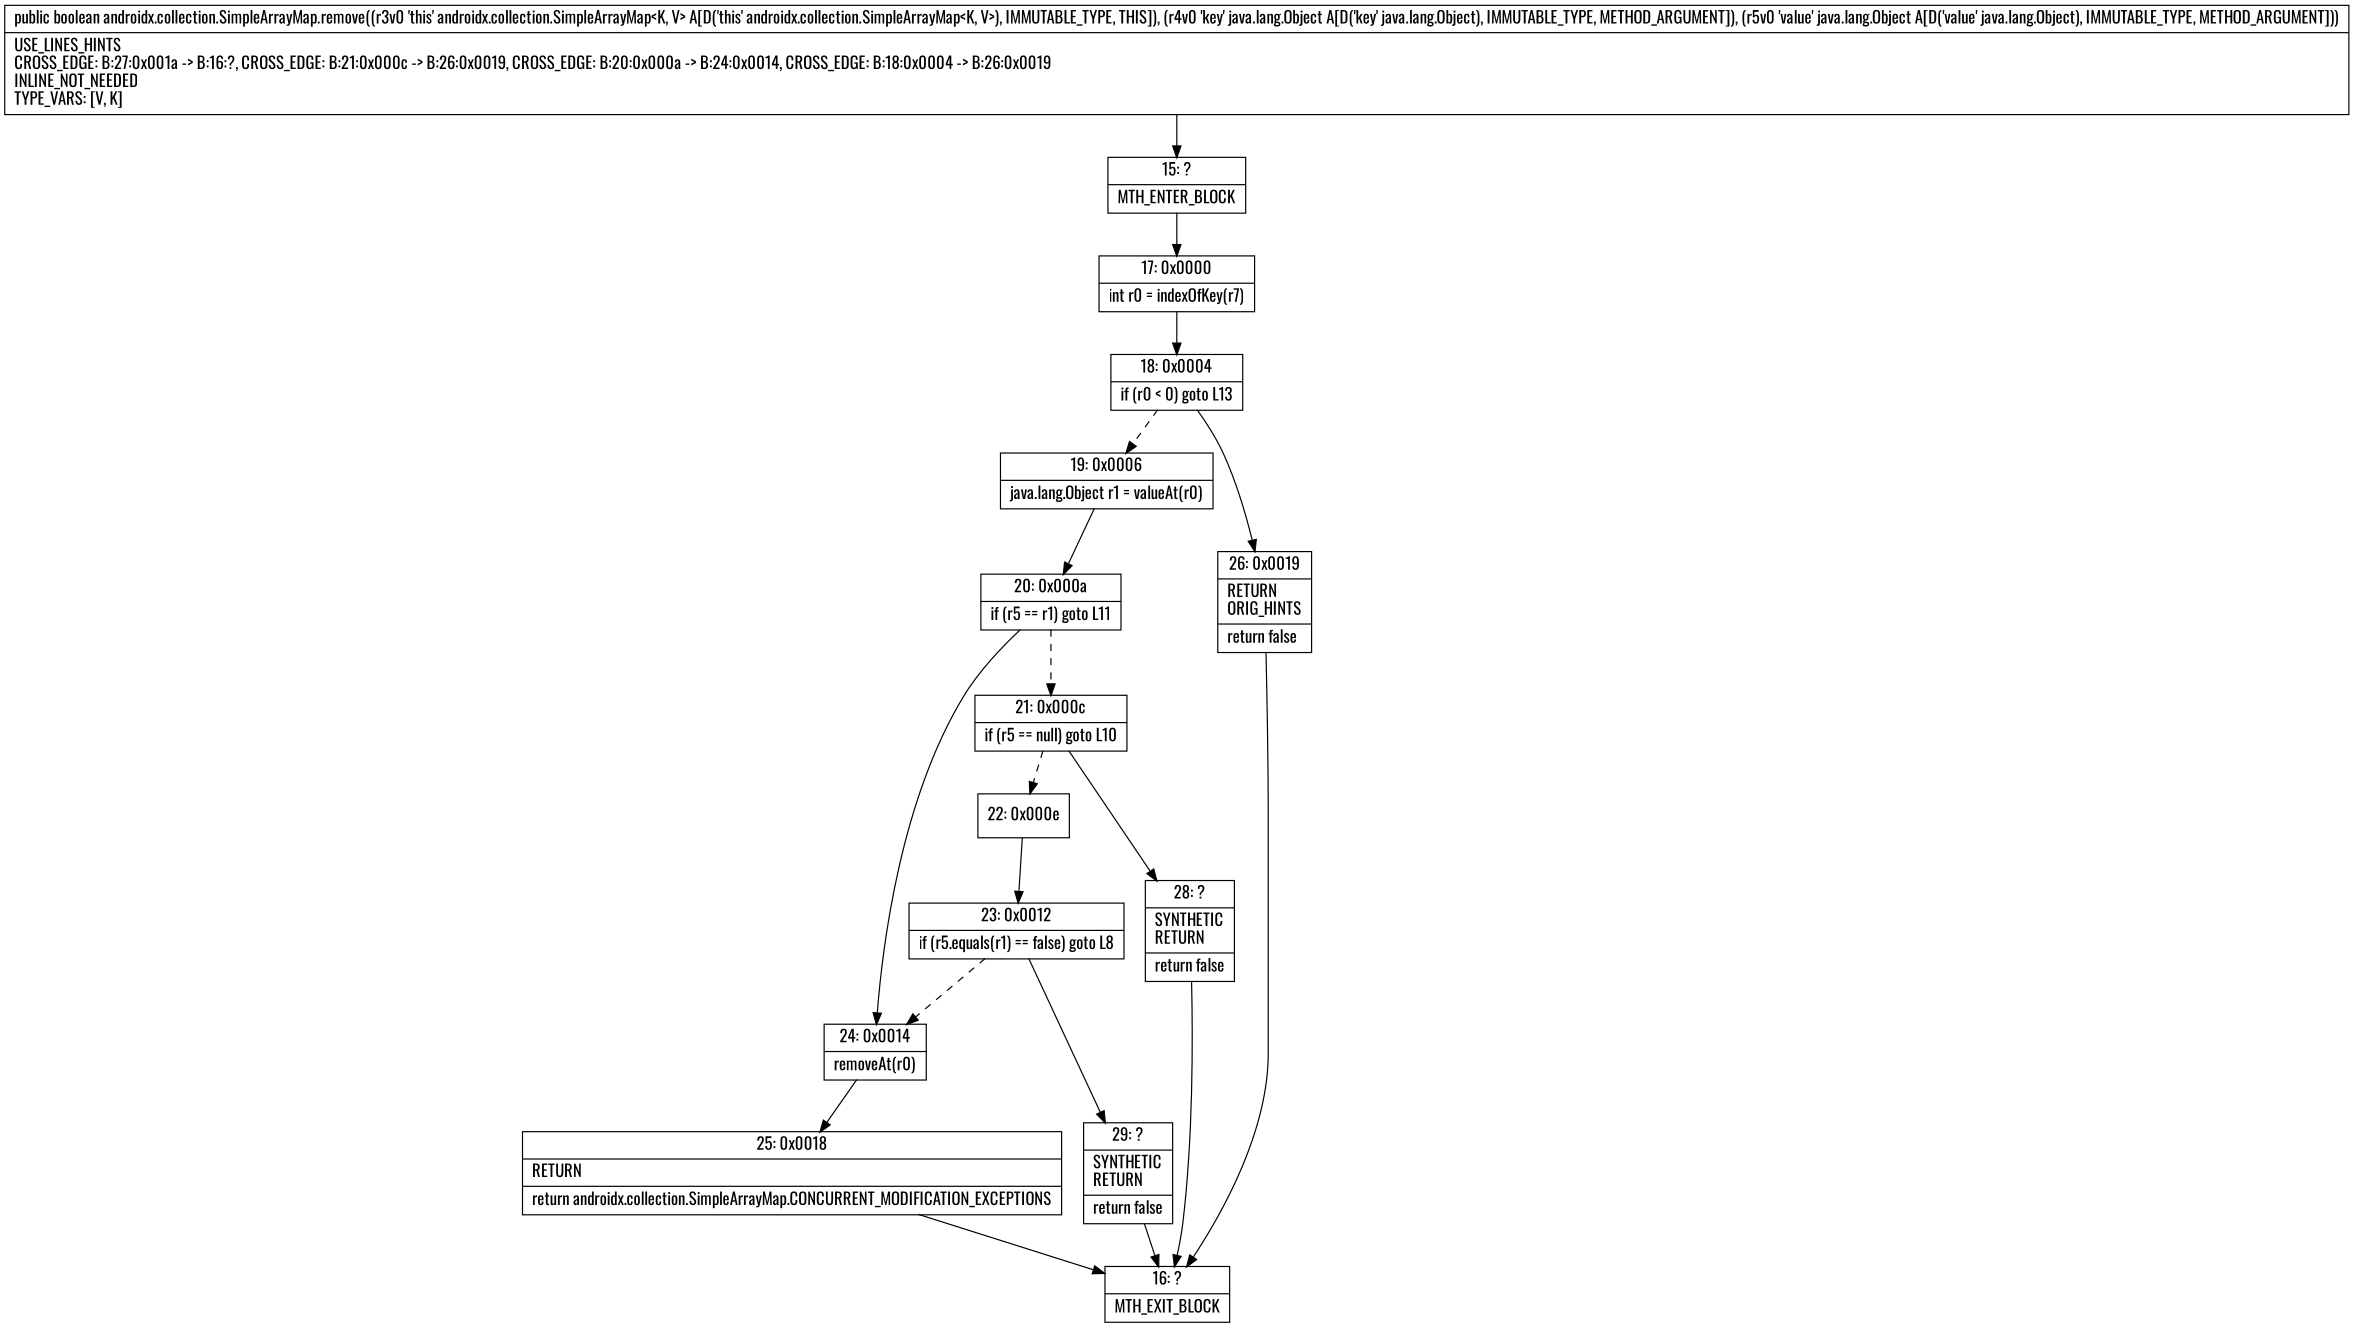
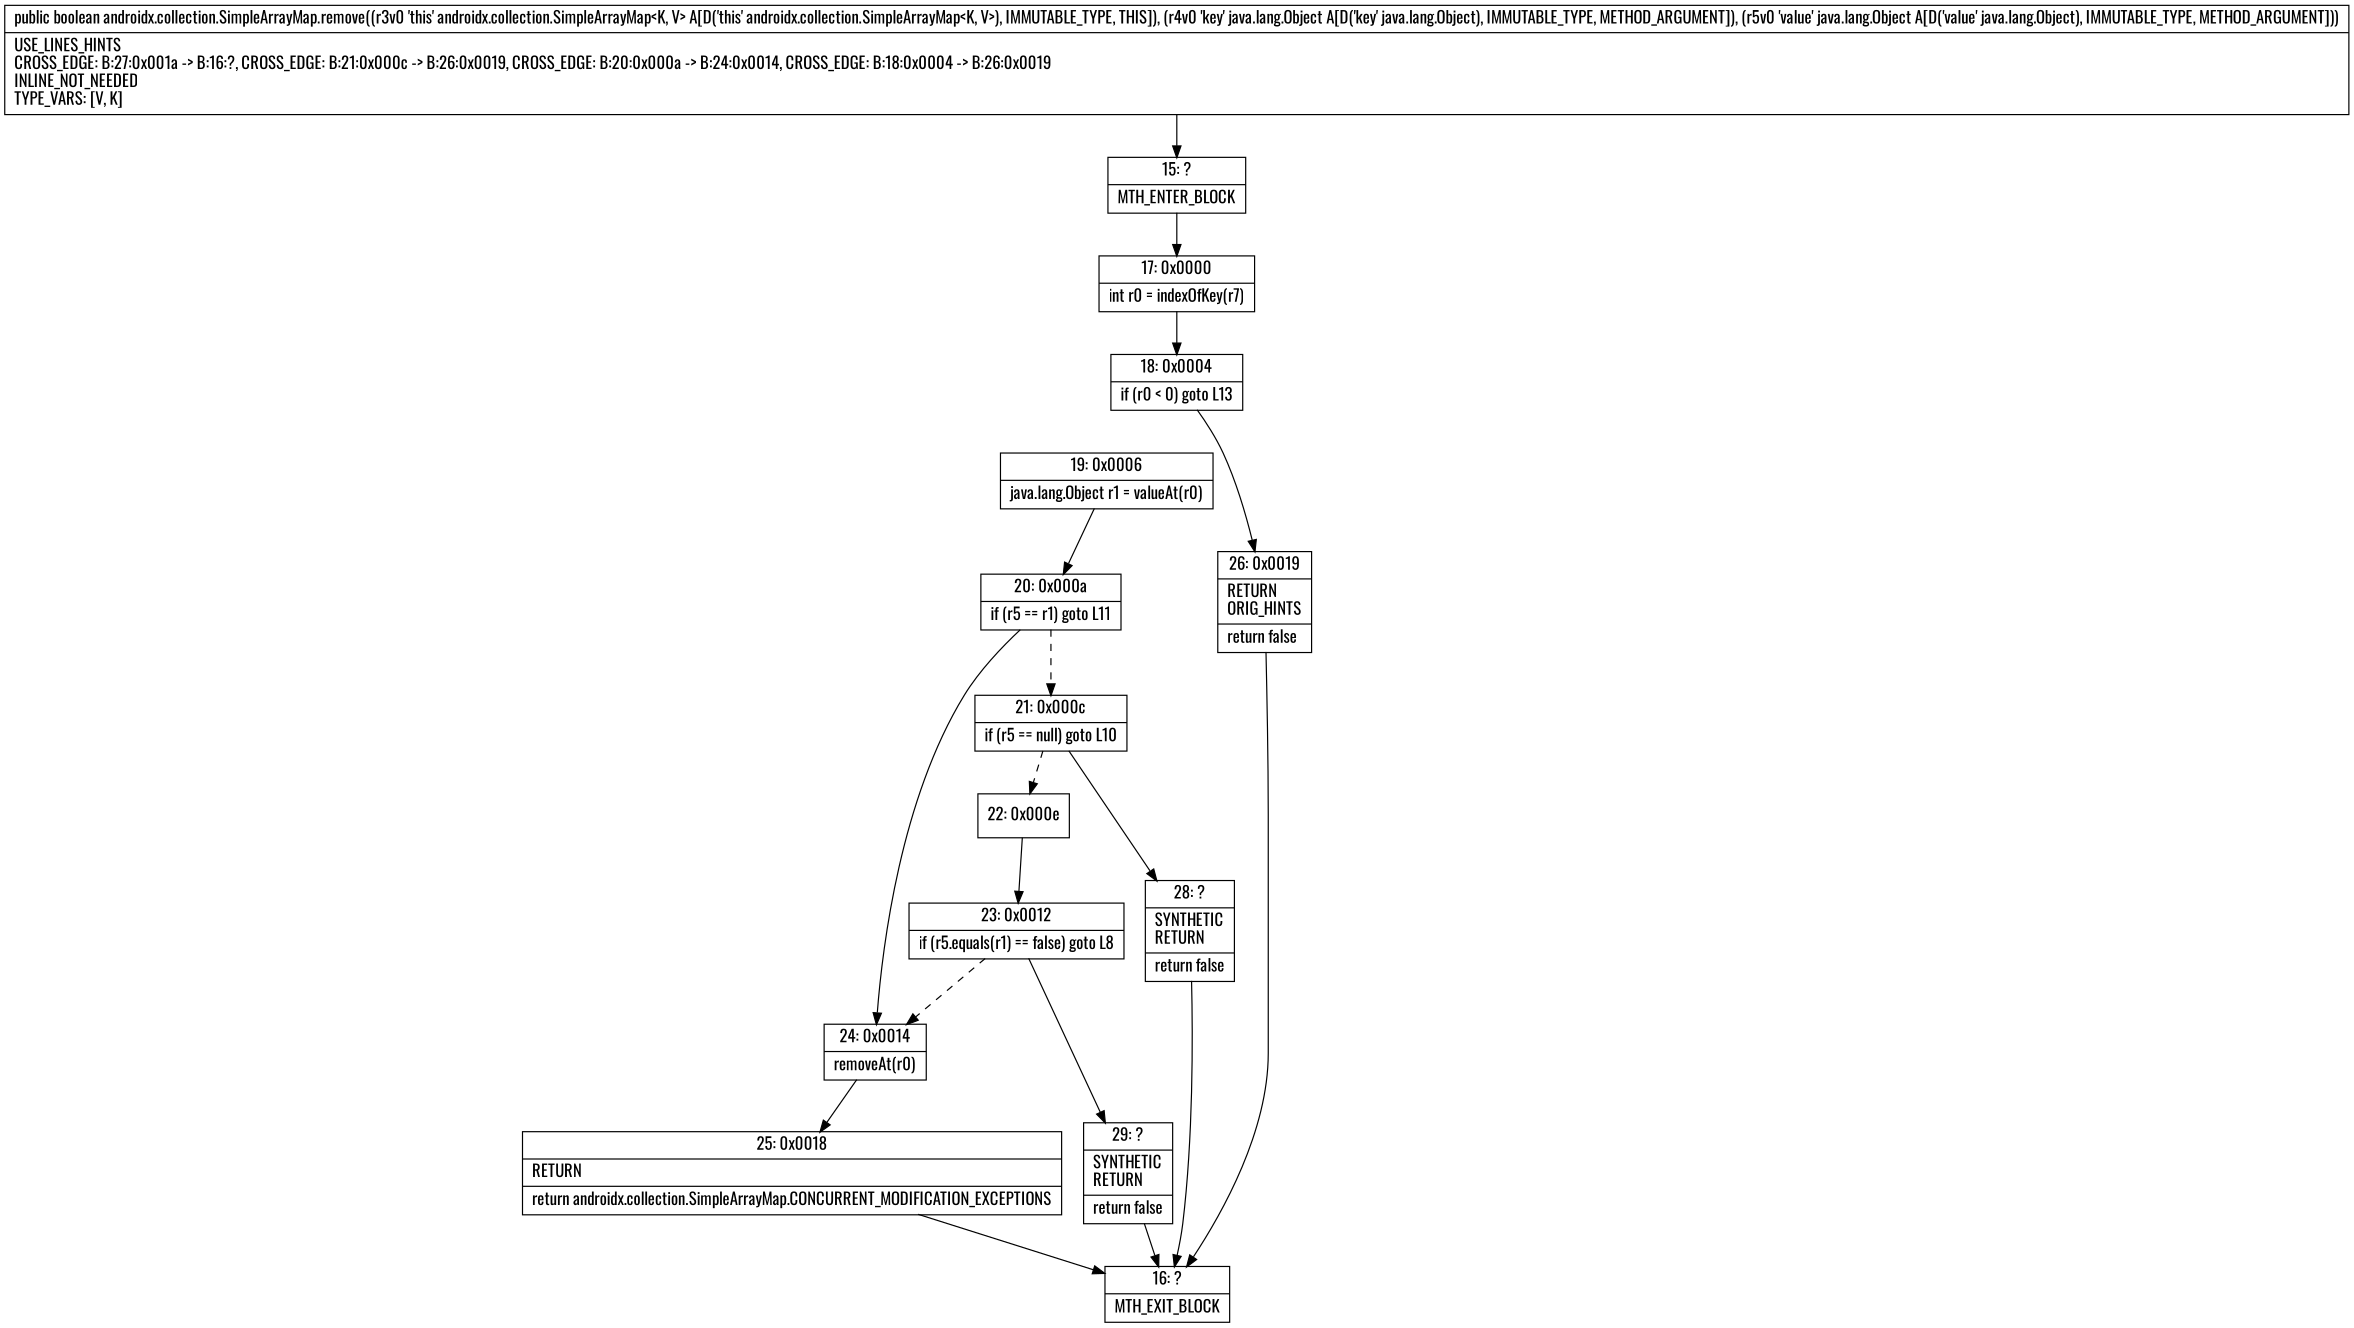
(1145, 427) -> none
